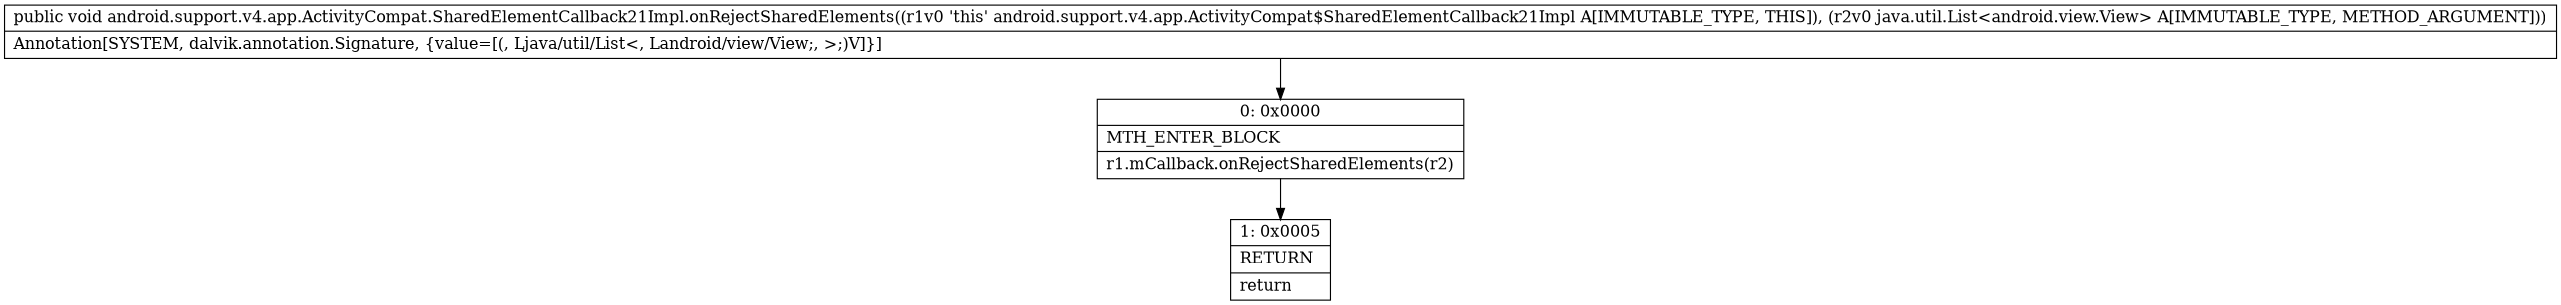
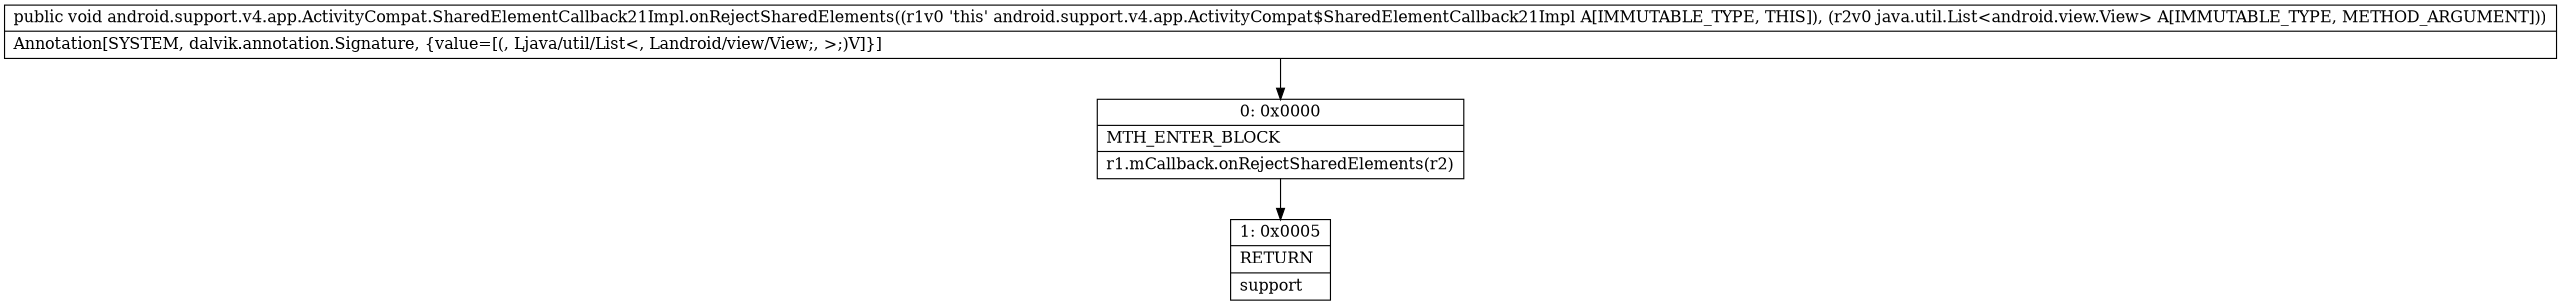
(1266, 286) -> (1271, 286)
